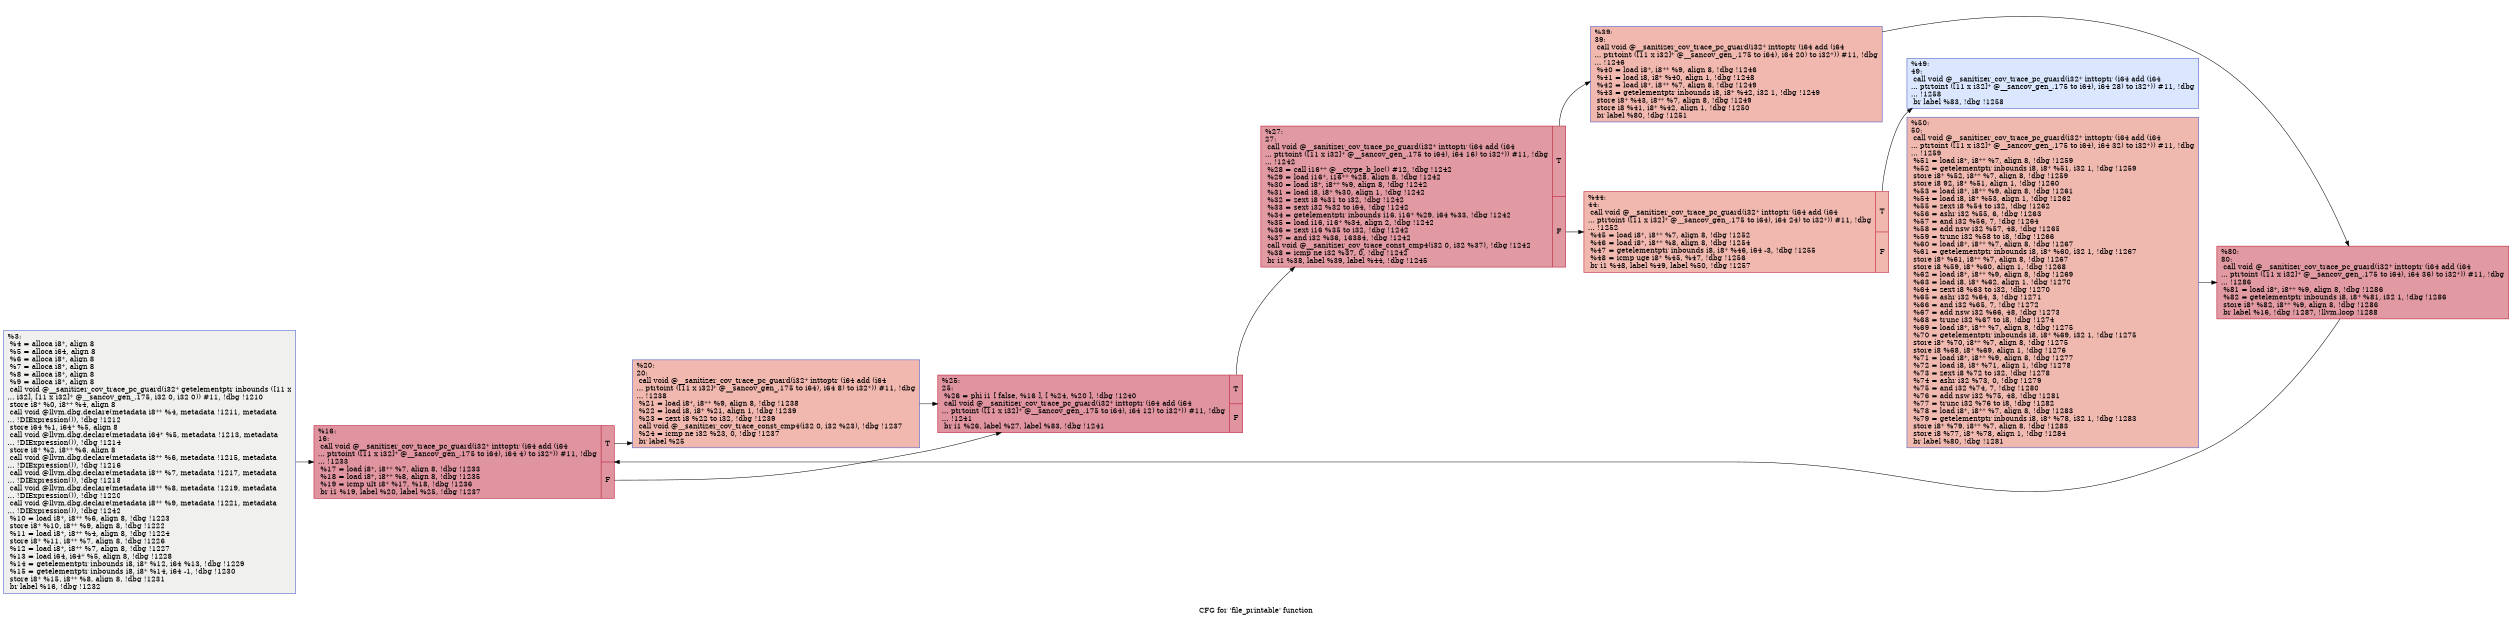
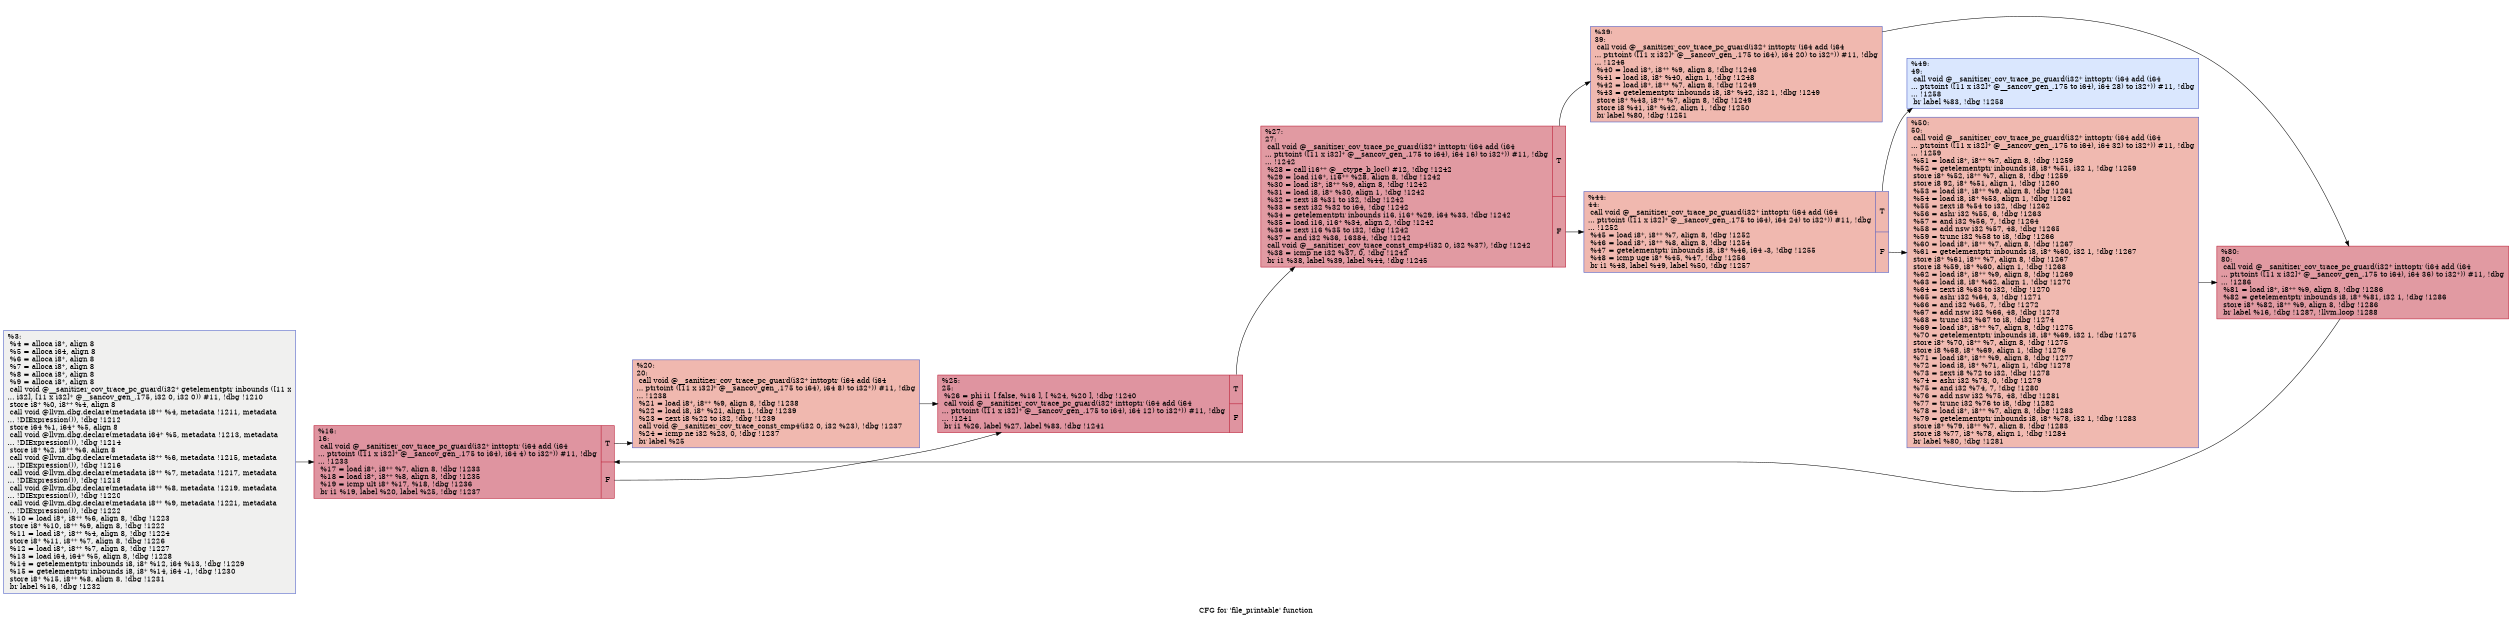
(1736, 232) -> (1736, 232)
none -> (1895, 252)
(64, 511) -> (64, 511)
